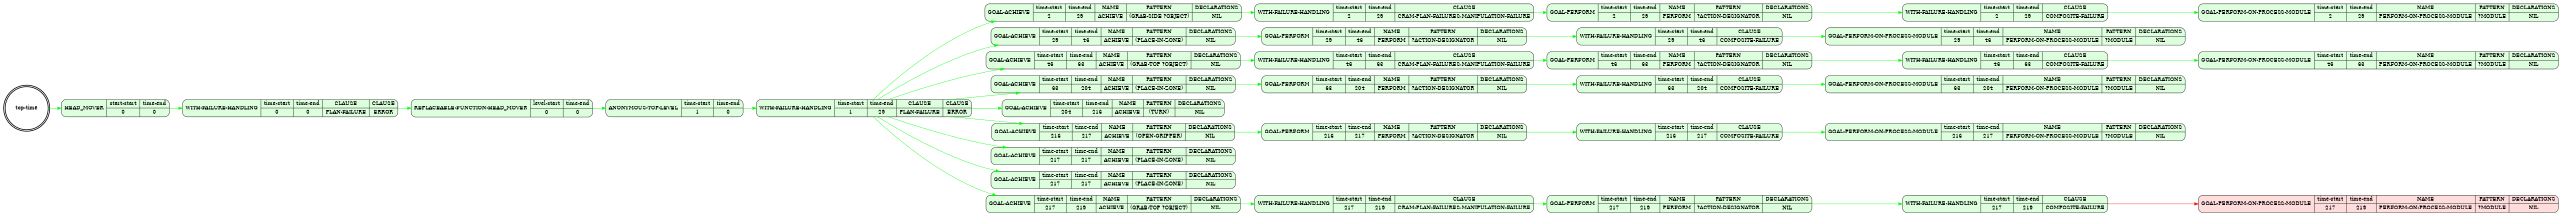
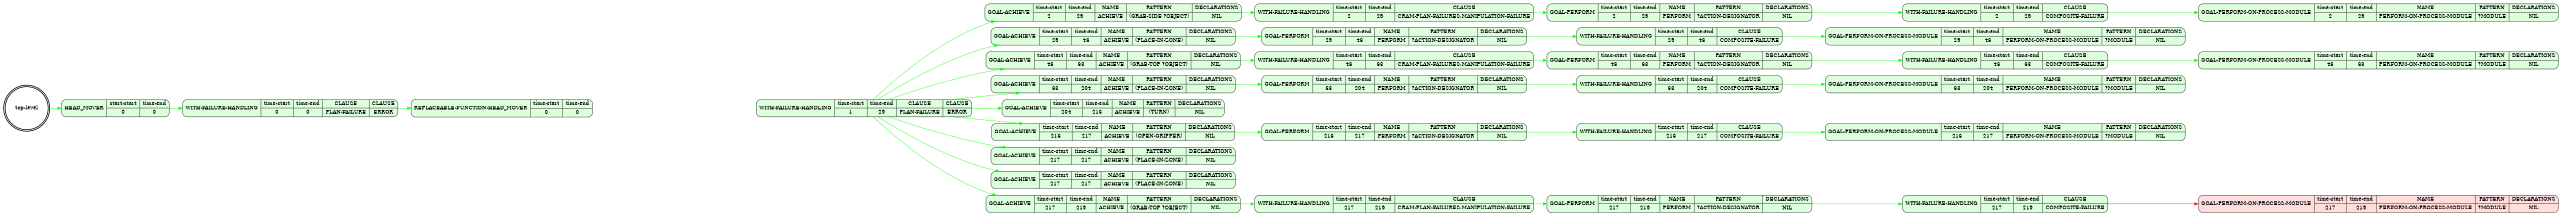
(547, 104) -> (547, 104)
(27, 108) -> (27, 108)
(674, 108) -> none
